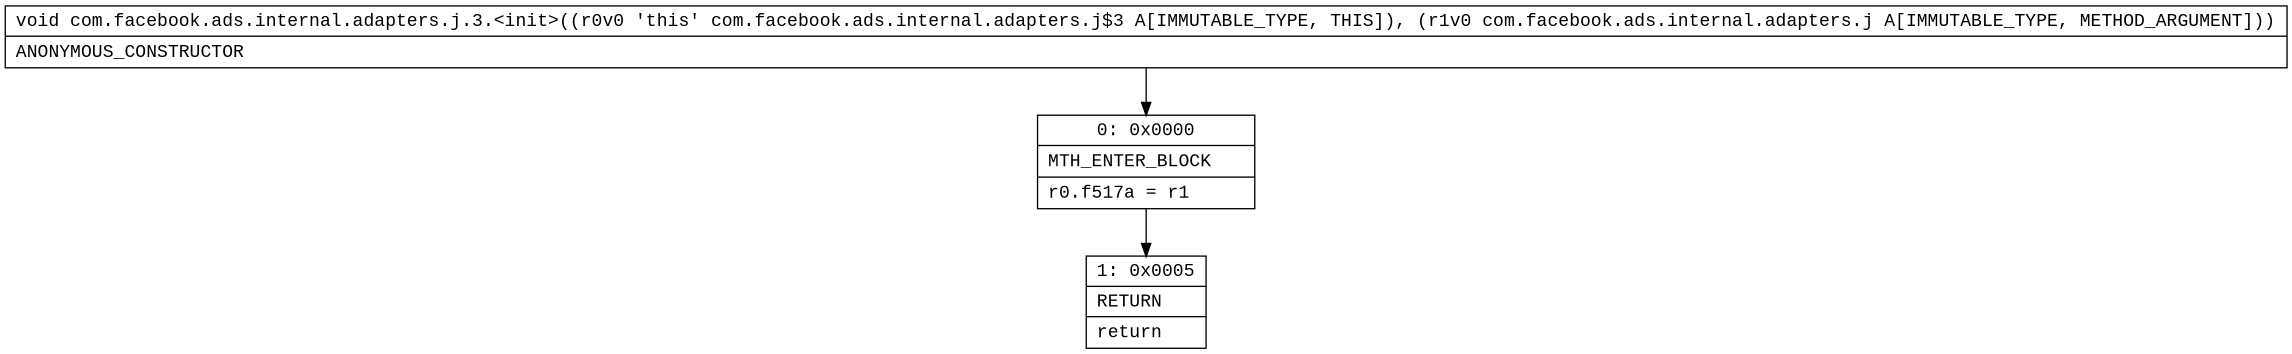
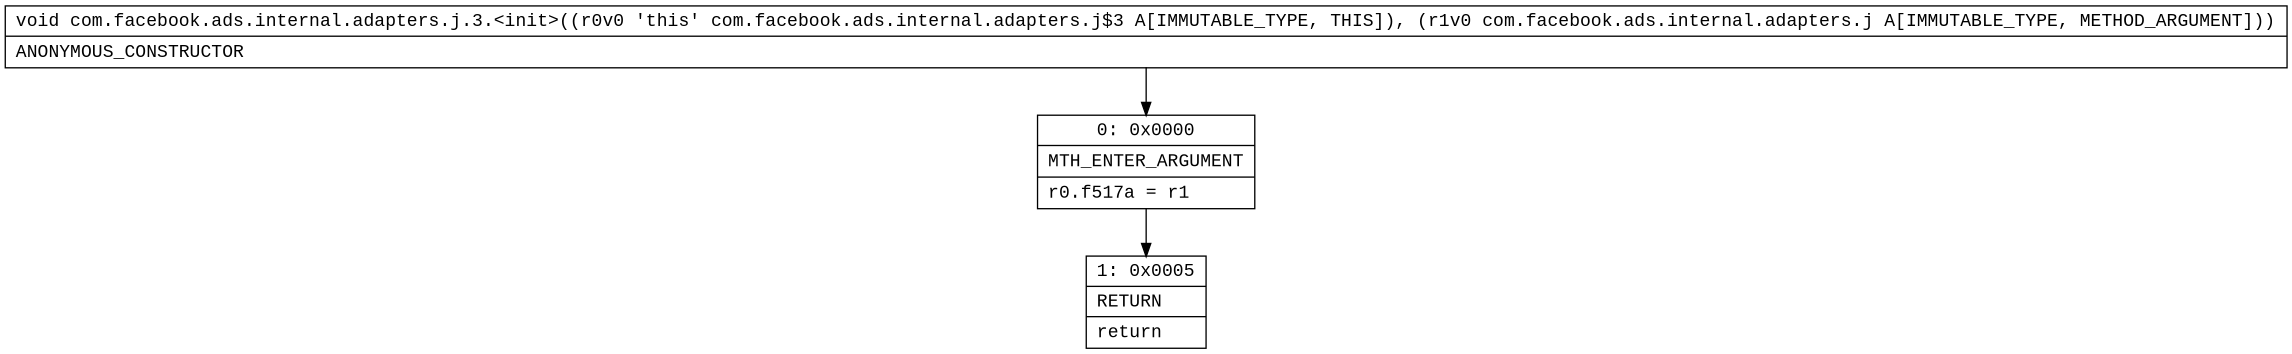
(1130, 161) -> (1146, 161)
